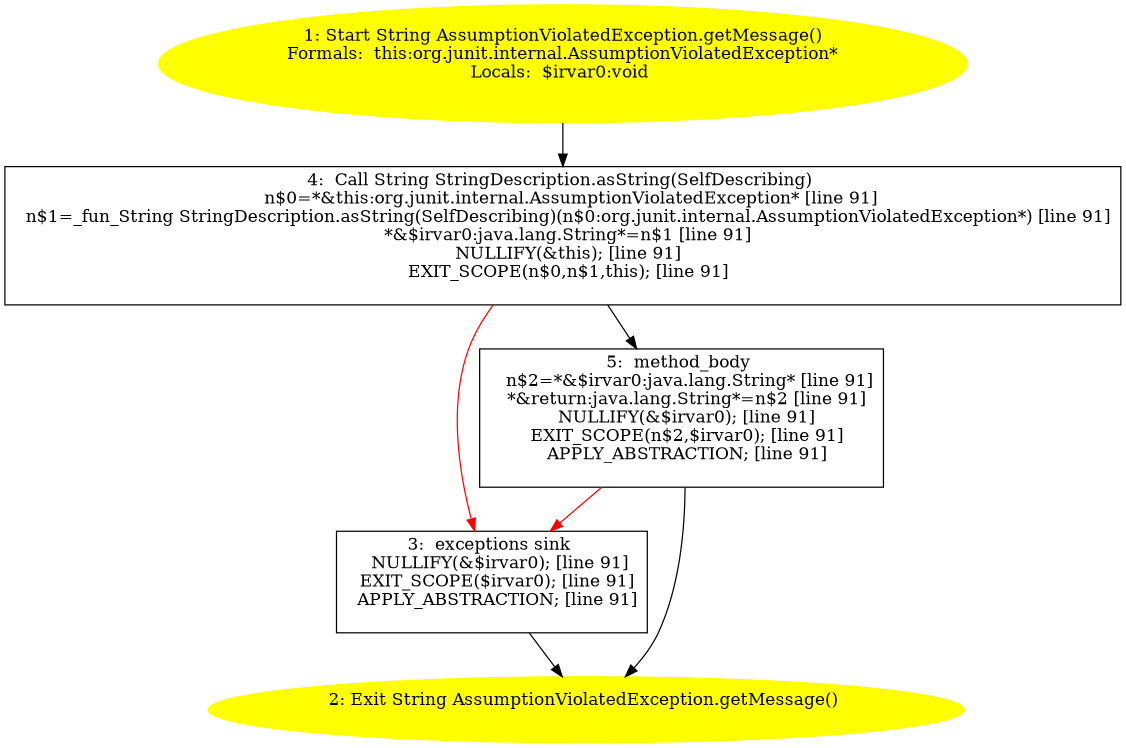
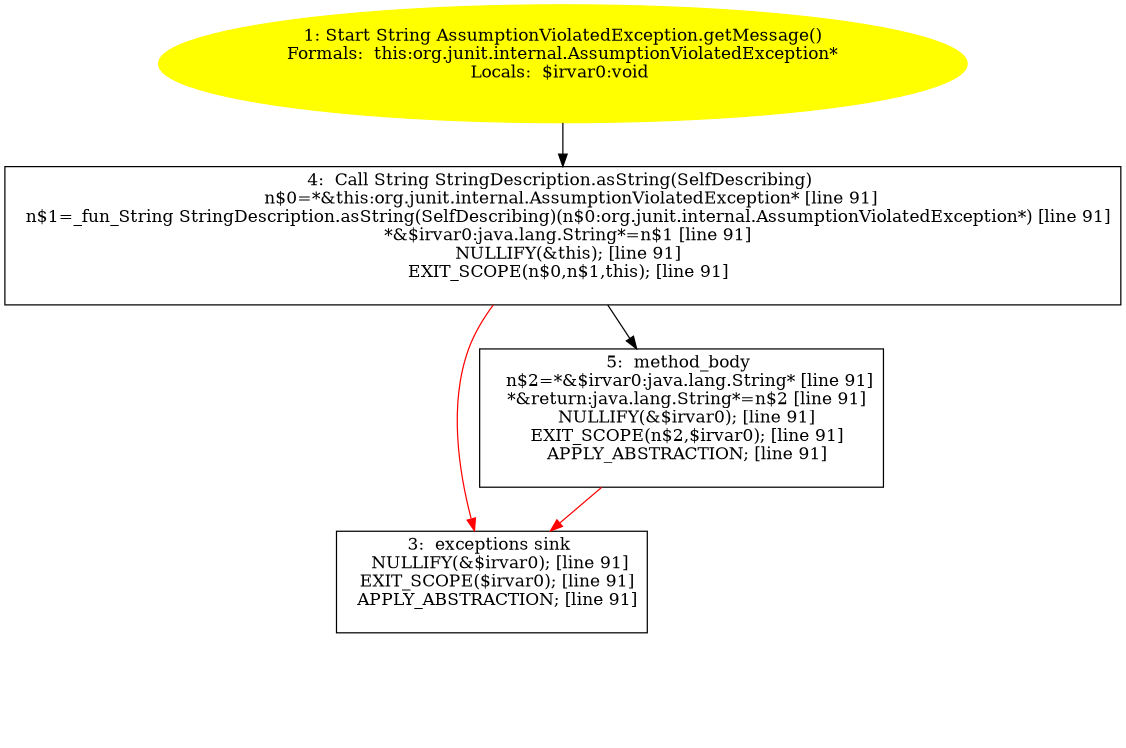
(586, 710) -> none
